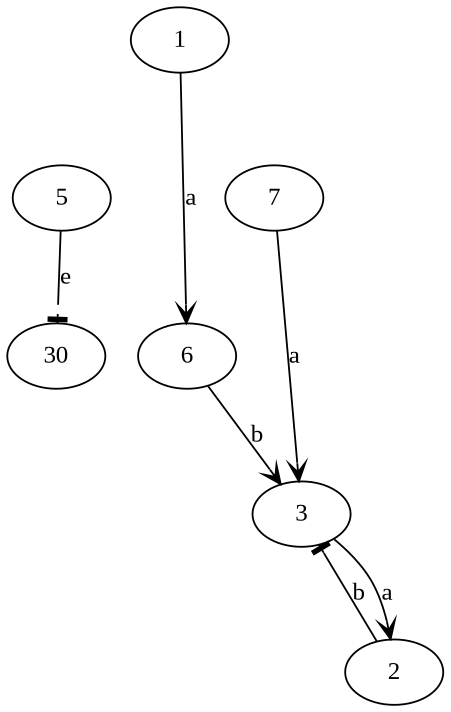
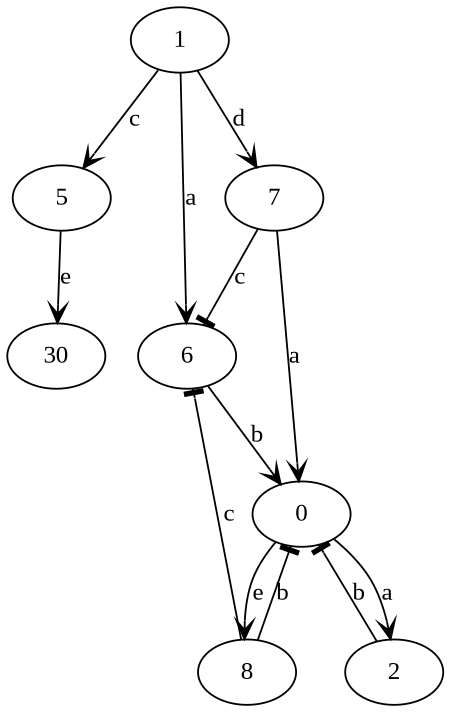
none -> (222, 111)
none -> (126, 112)
(59, 268) -> (59, 268)
none -> (233, 273)
(302, 514) -> (302, 514)
none -> (247, 672)
